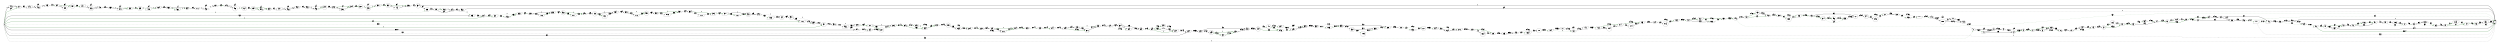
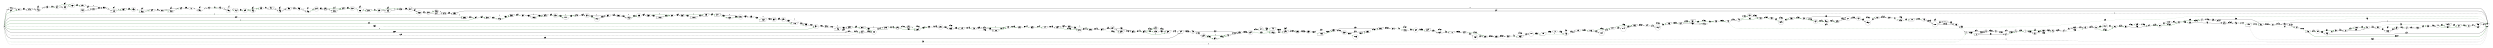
(87, 7) -> (93, 7)
(2424, 25) -> (2403, 25)
